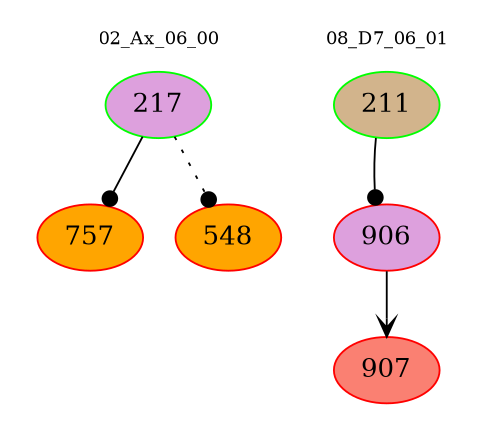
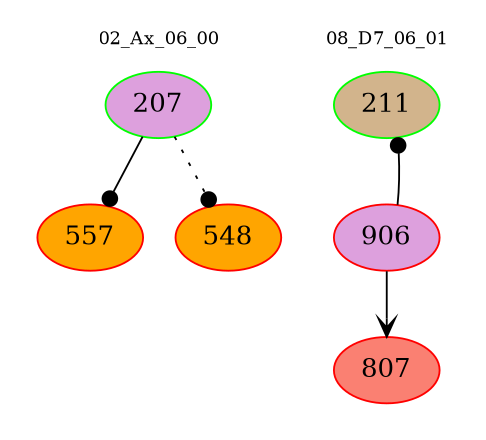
(158, 105) -> (158, 105)
(374, 164) -> (399, 179)
(90, 238) -> (90, 238)
(387, 370) -> (387, 370)
